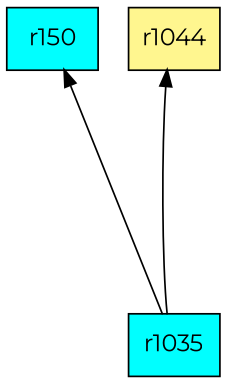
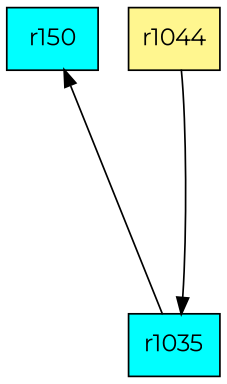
(163, 201) -> (186, 183)
